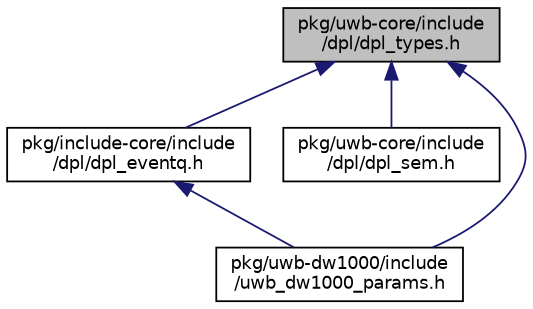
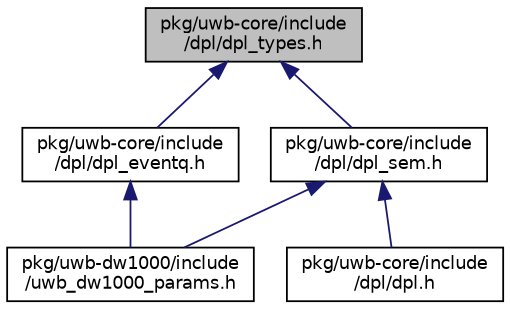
(129, 155) -> (130, 155)
(523, 169) -> (247, 218)
none -> (395, 274)
